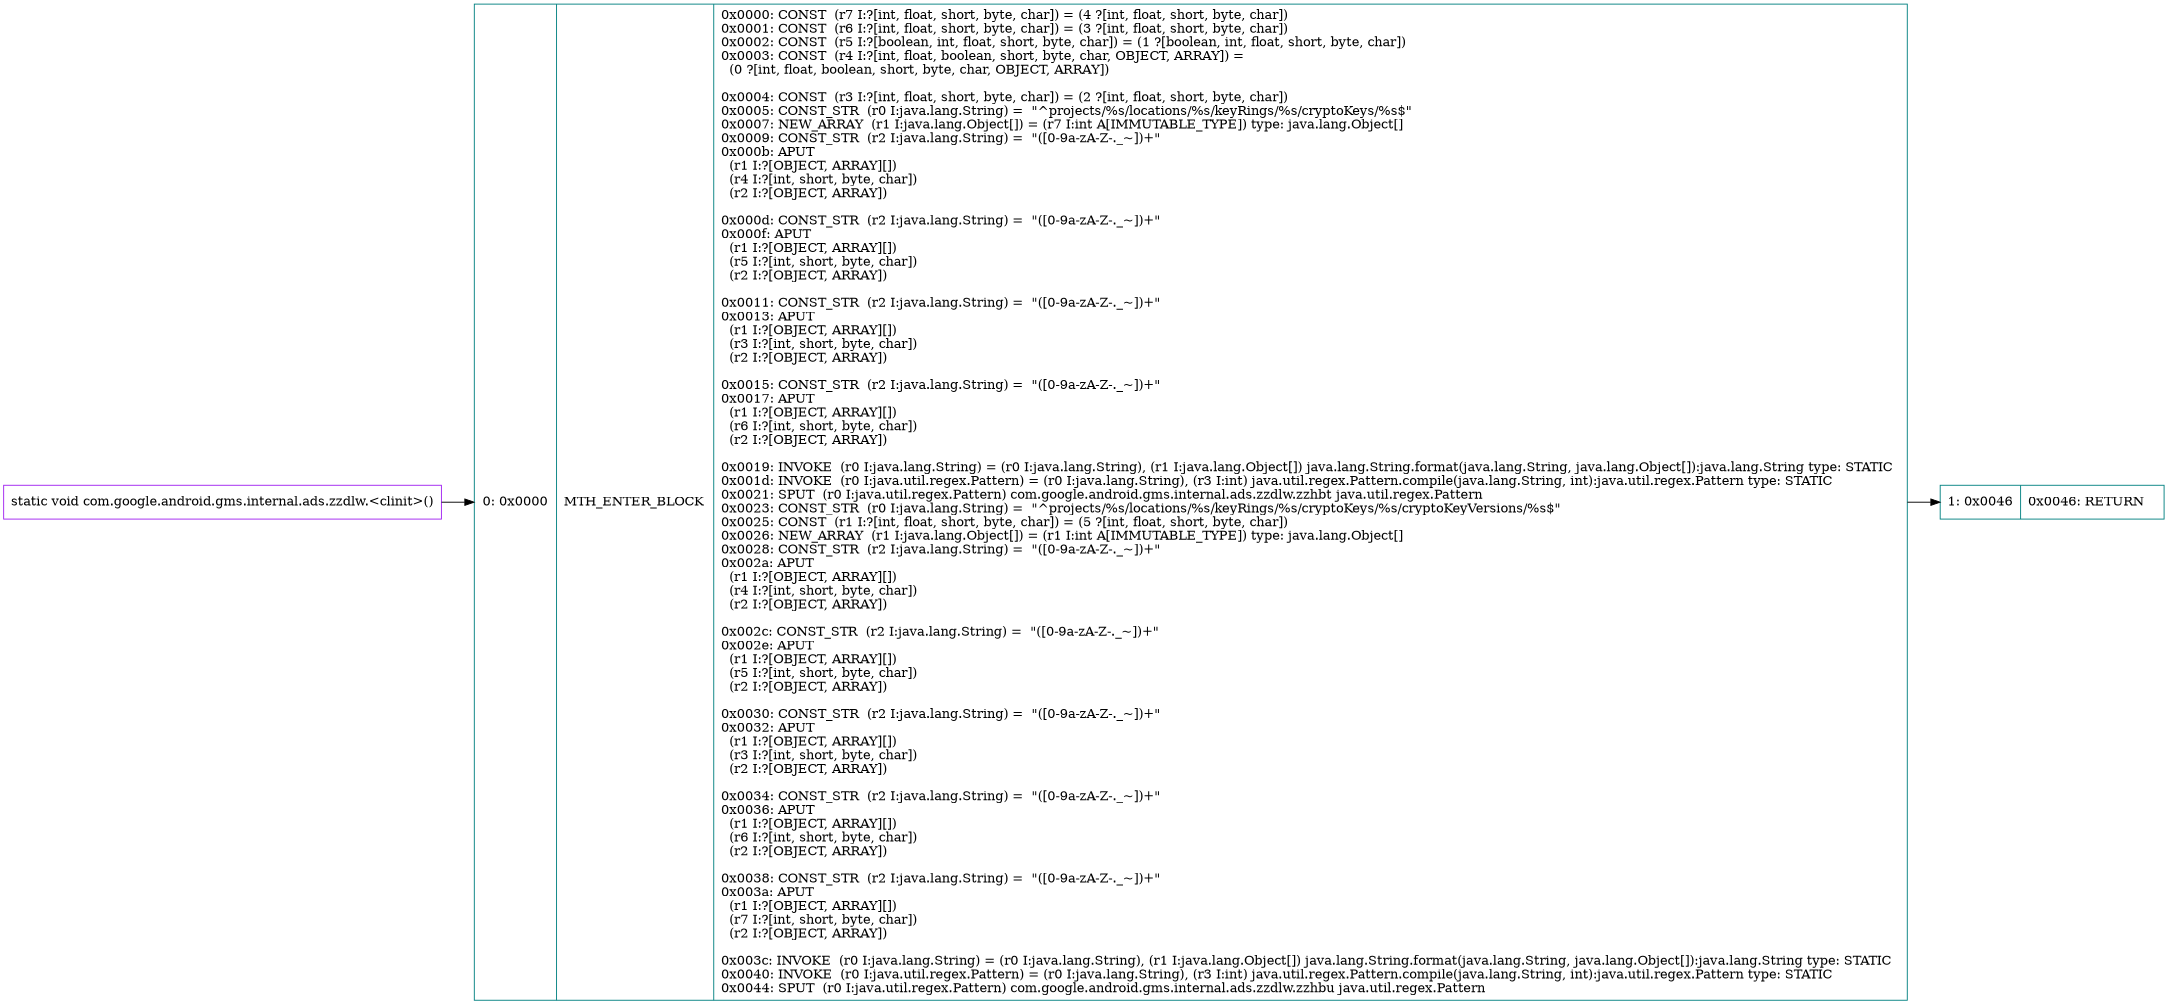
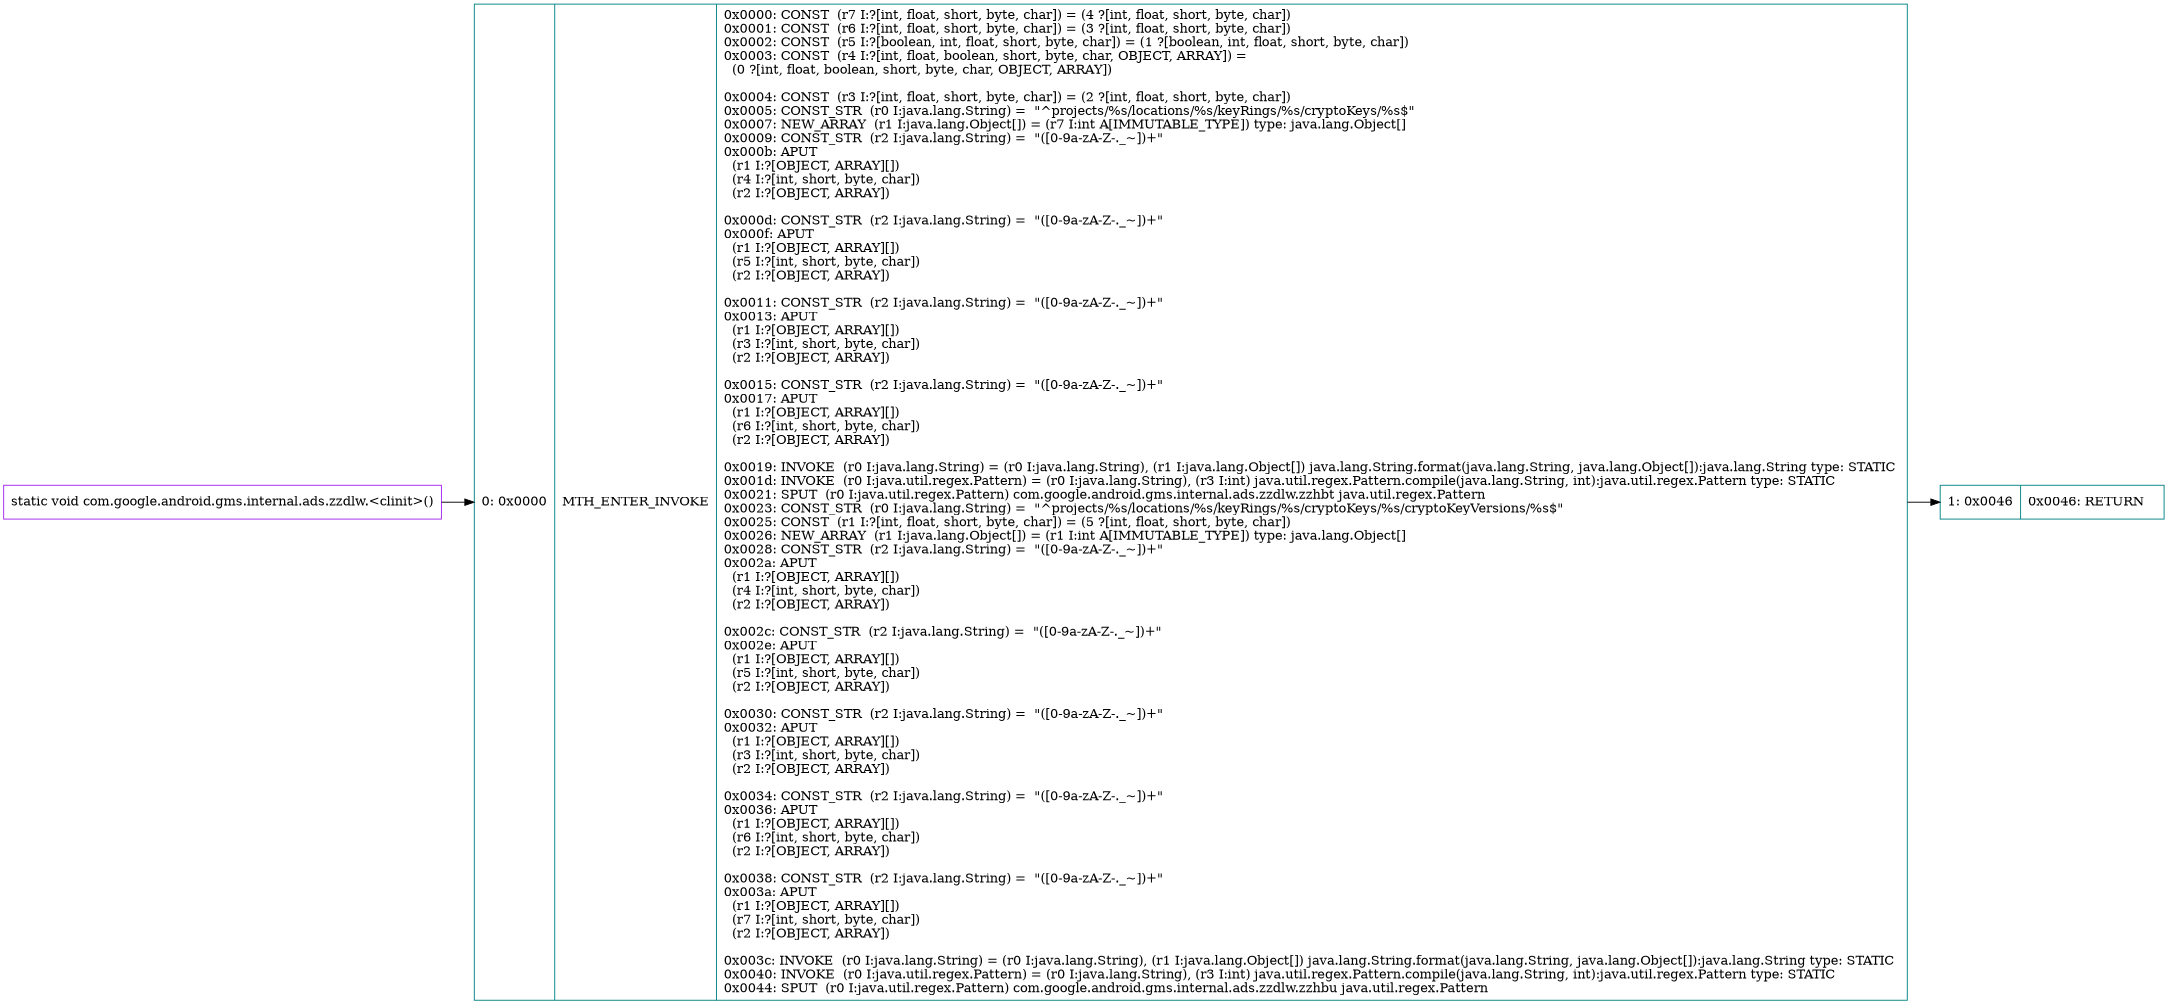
(634, 502) -> (636, 502)
